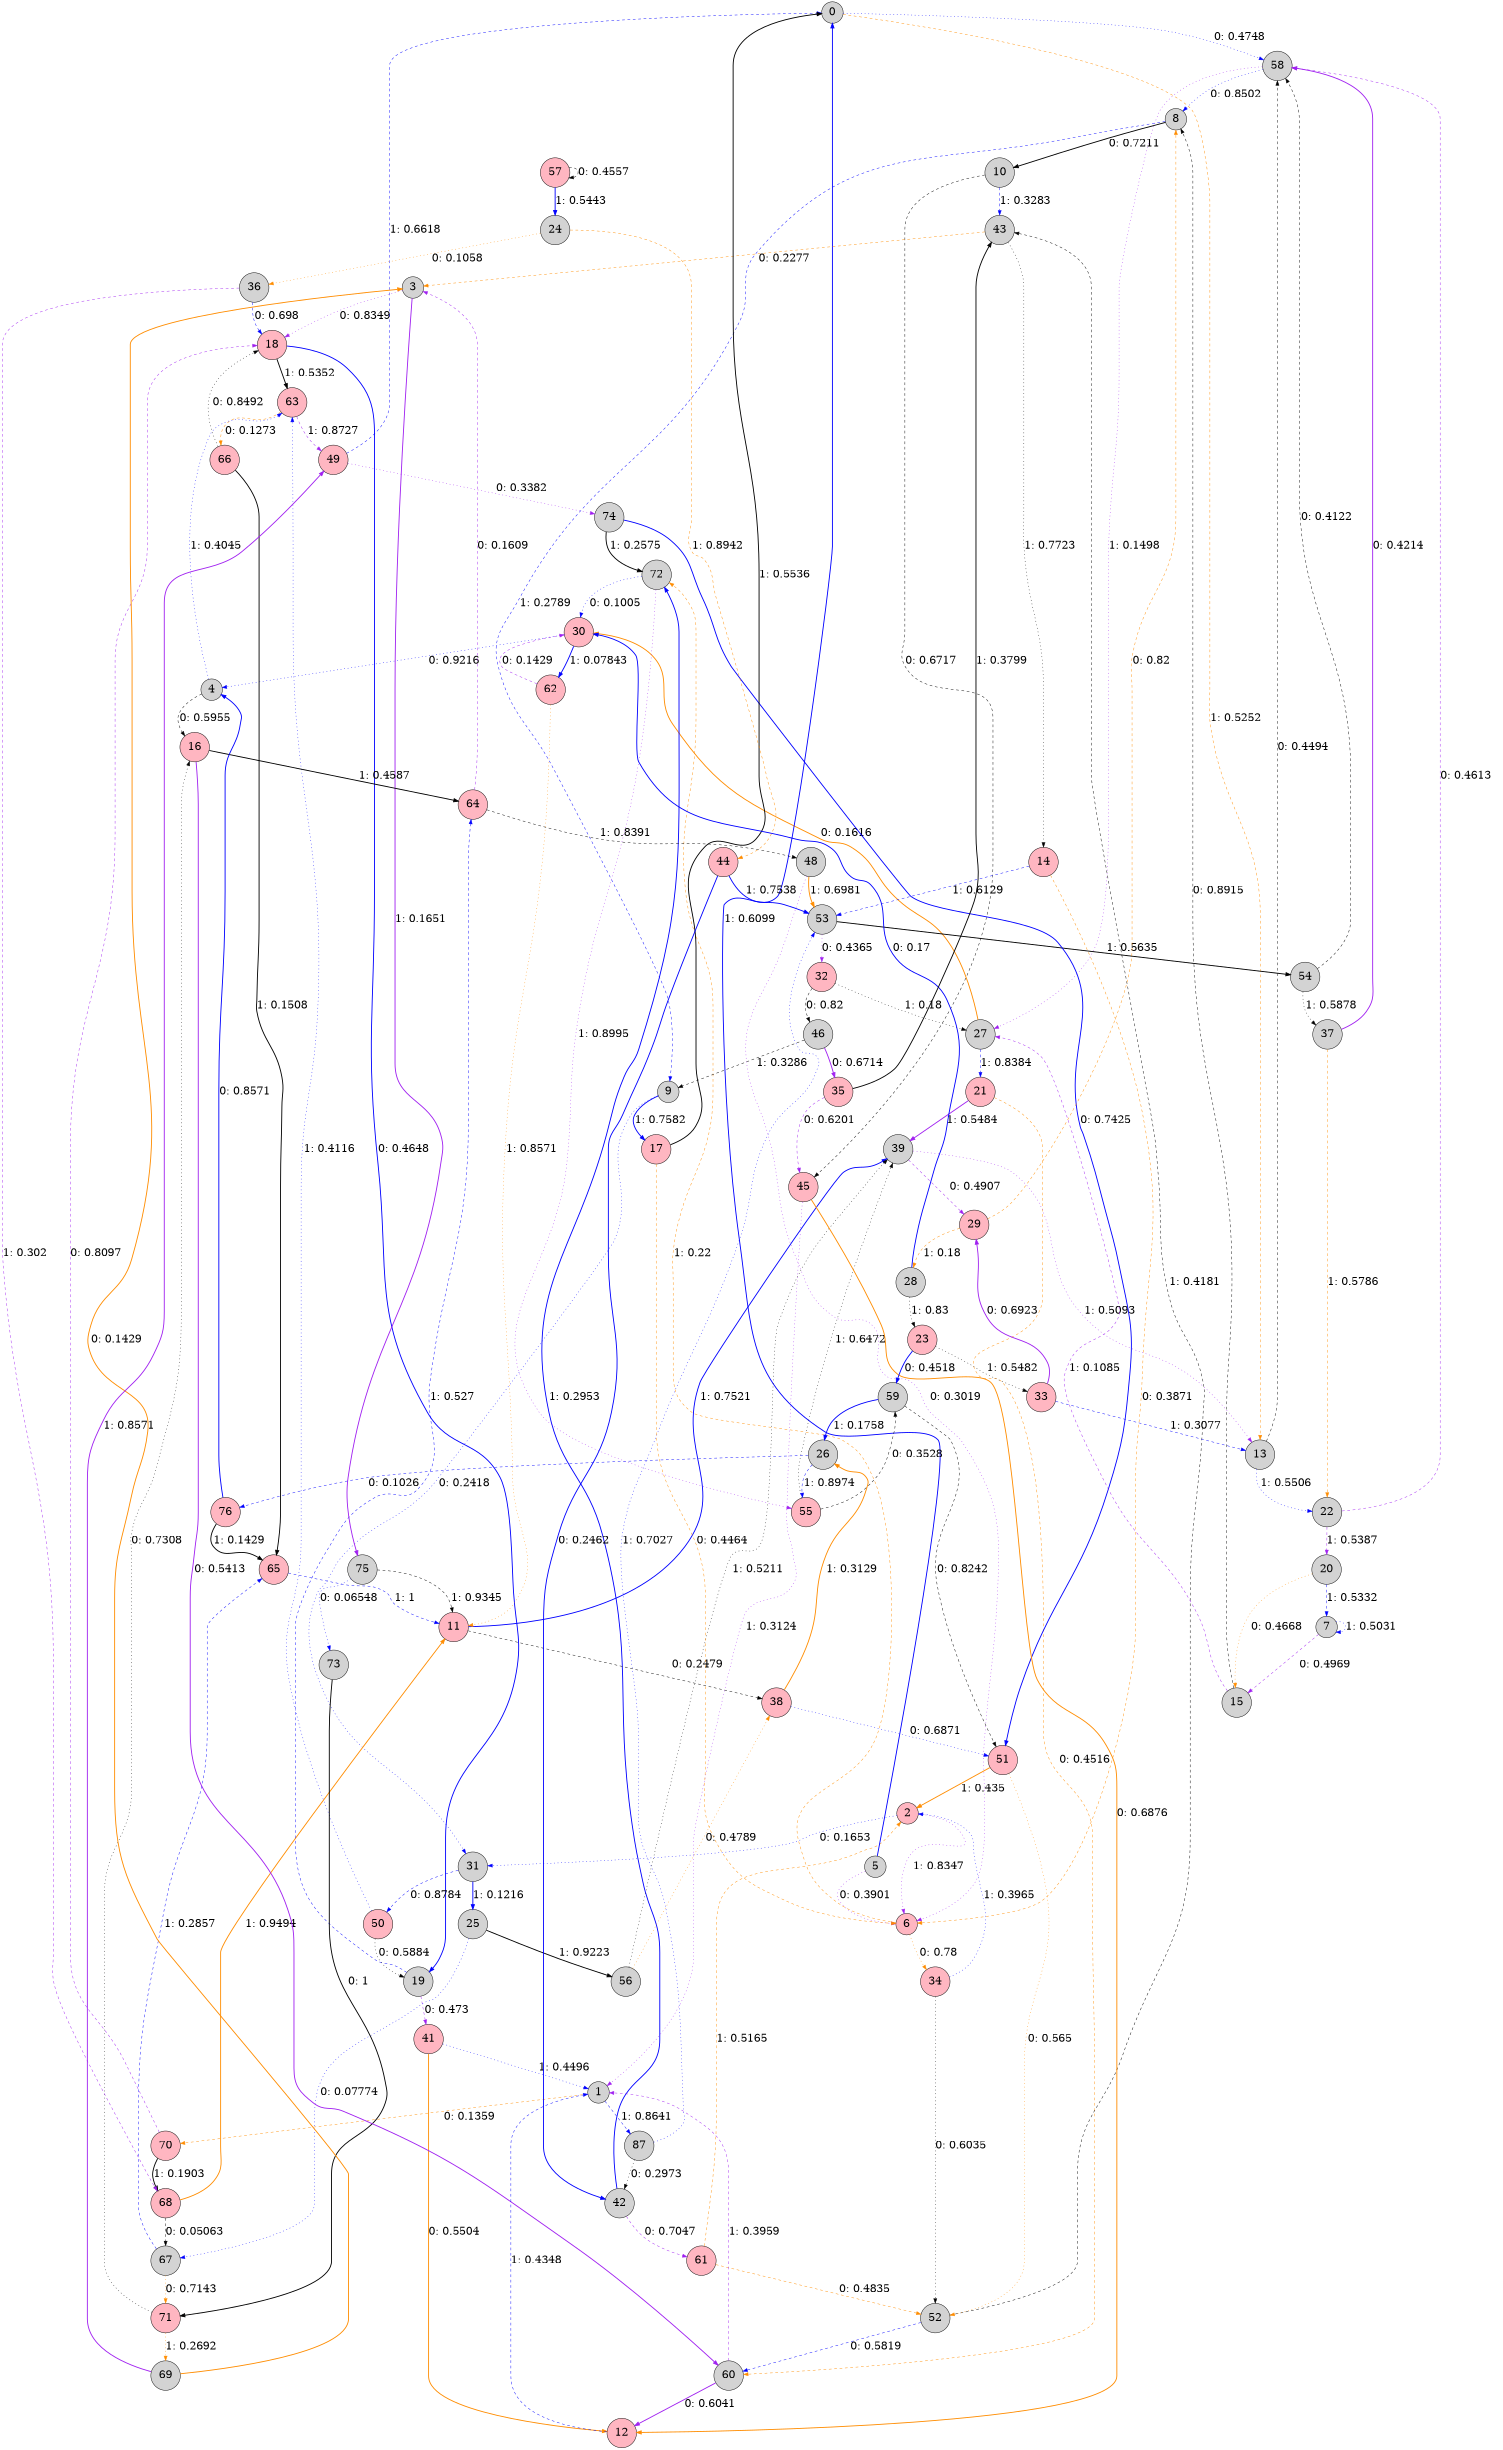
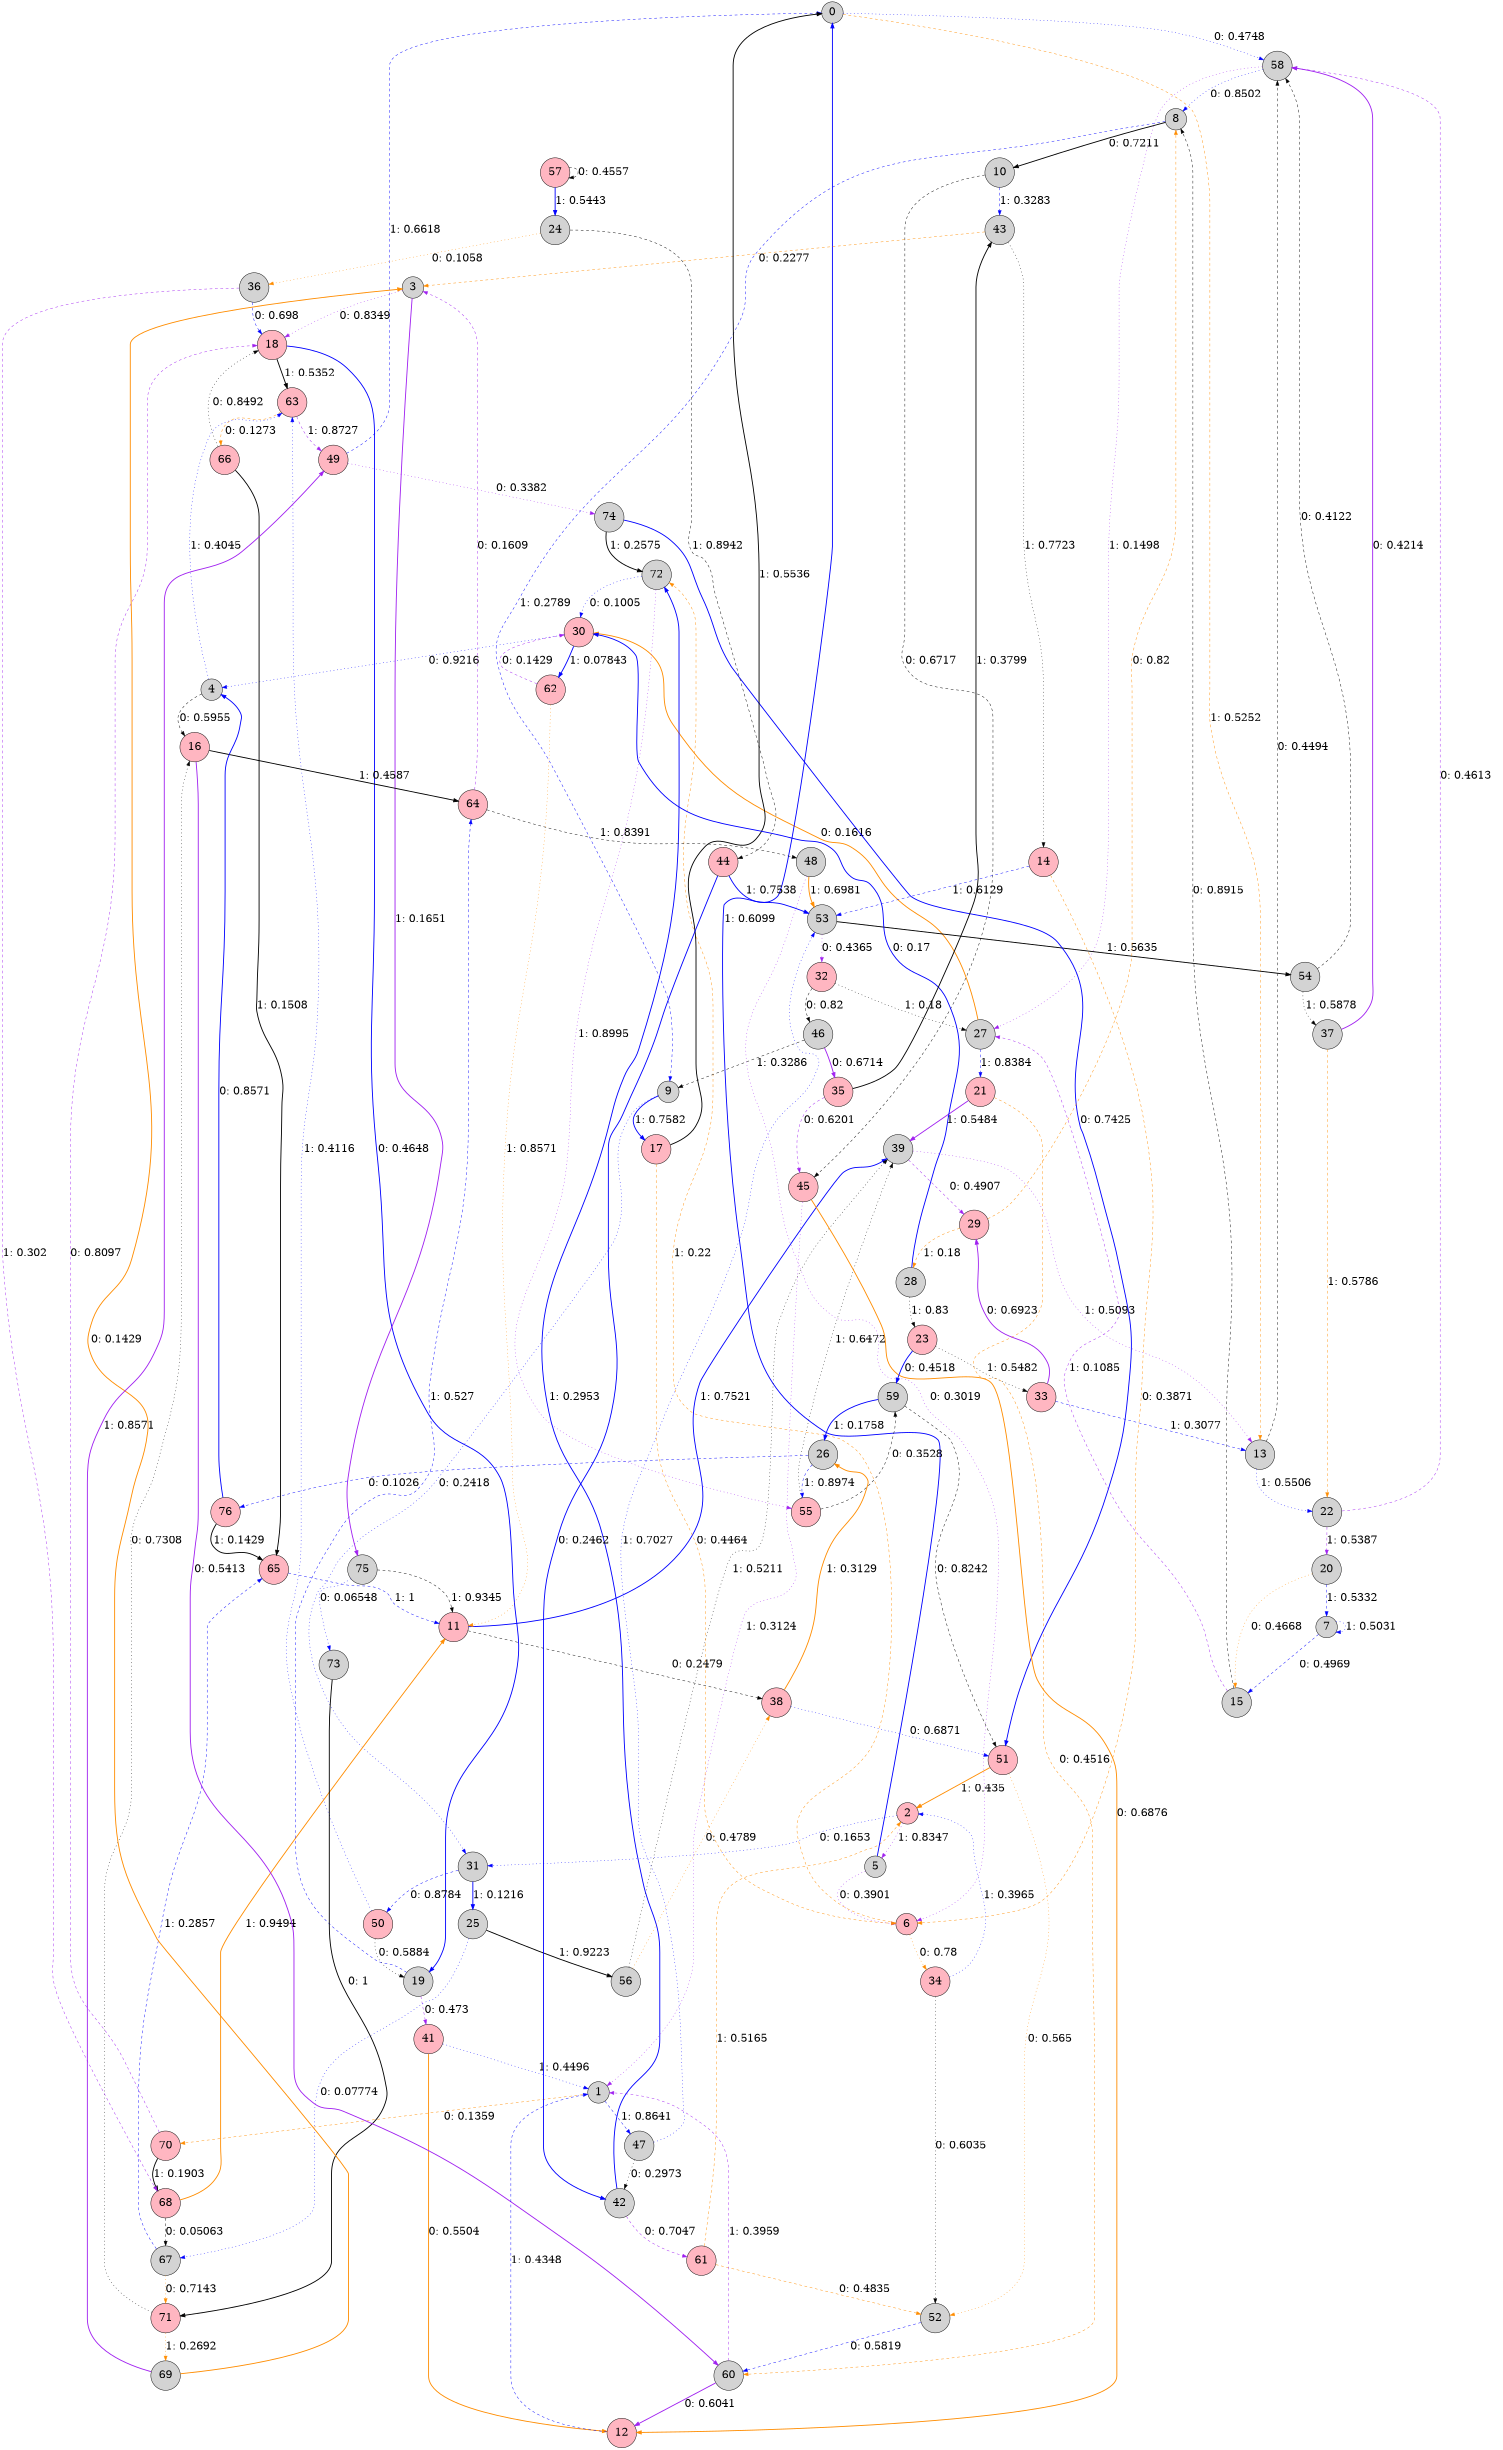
(692, 516) -> (692, 516)
(1172, 1309) -> none
(1285, 1662) -> (1285, 1662)
(938, 1845) -> (894, 1839)
(639, 2146) -> (639, 2146)
